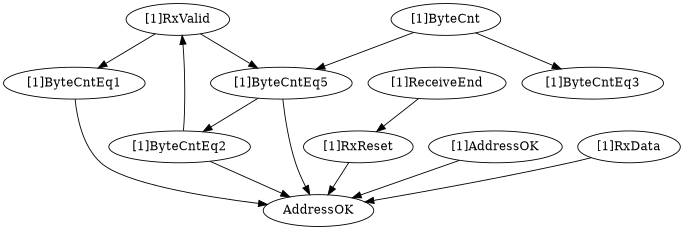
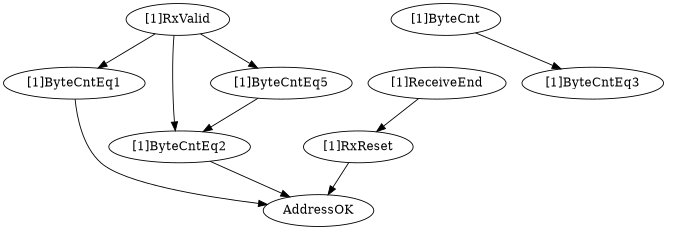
(369, 49) -> none
(185, 88) -> (173, 79)
(290, 144) -> none
(495, 147) -> none
(629, 147) -> none
